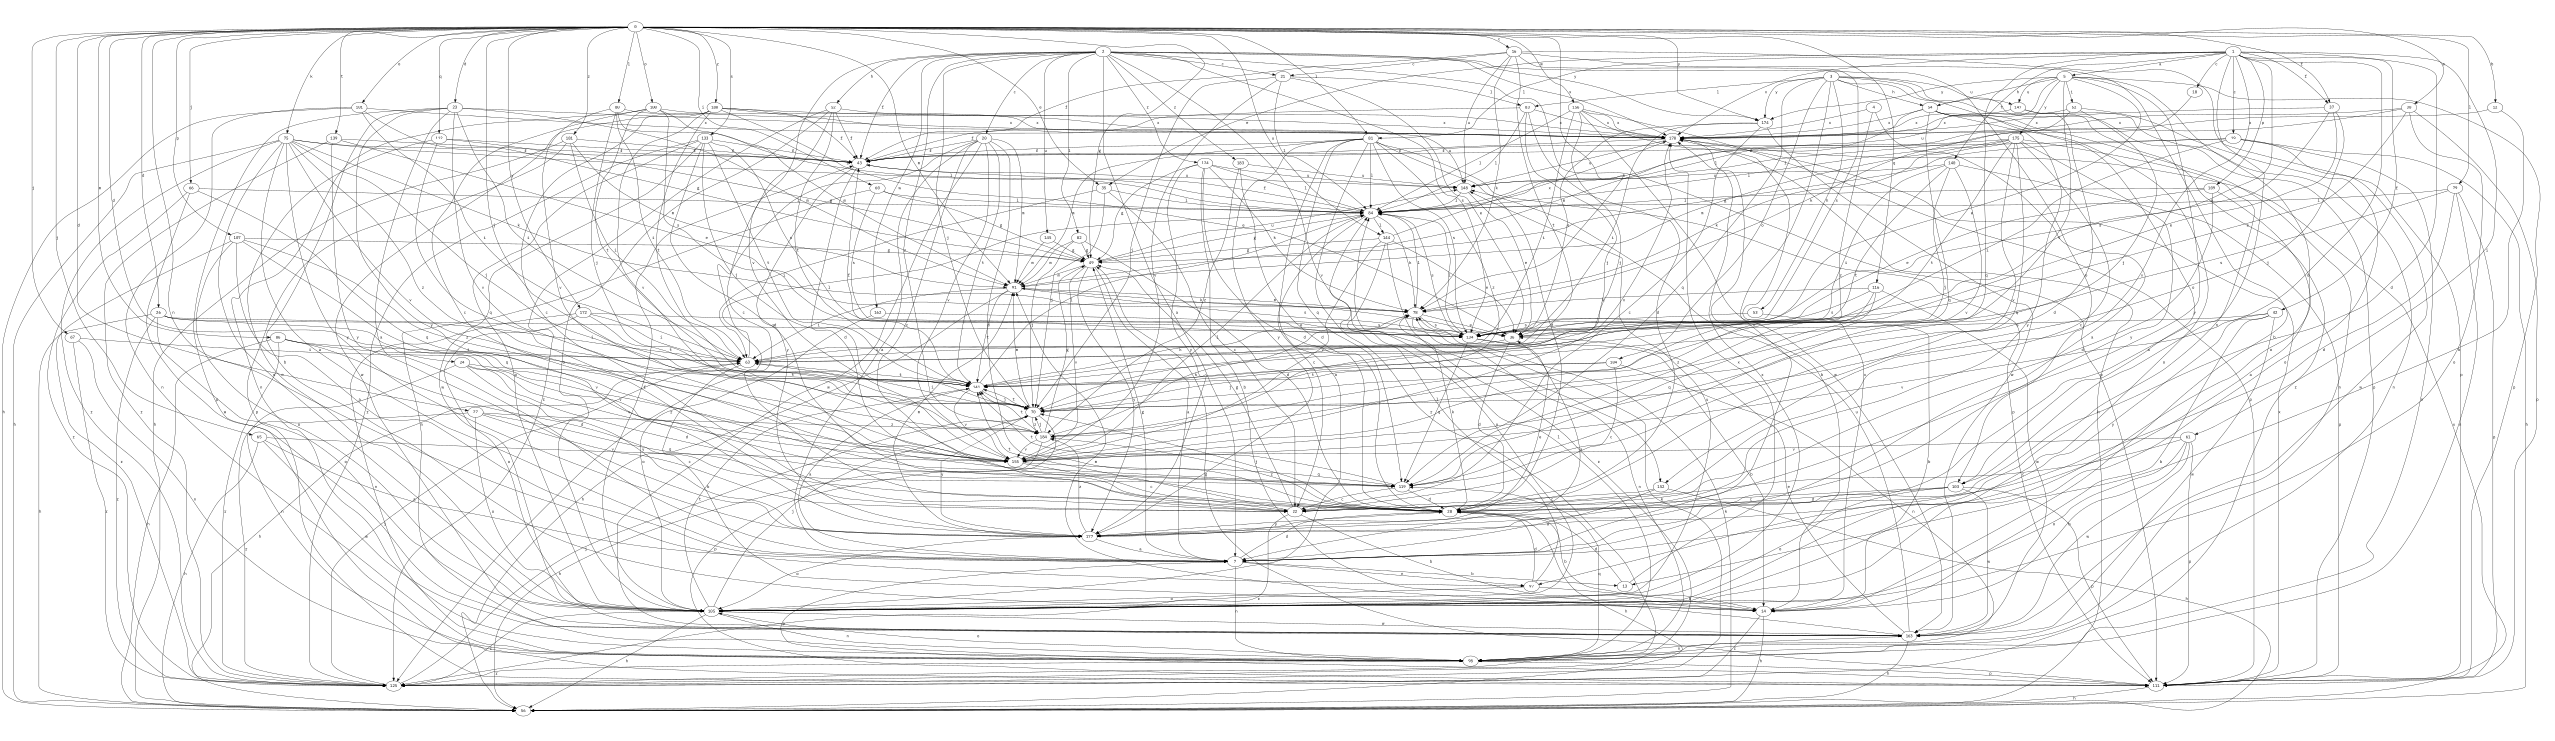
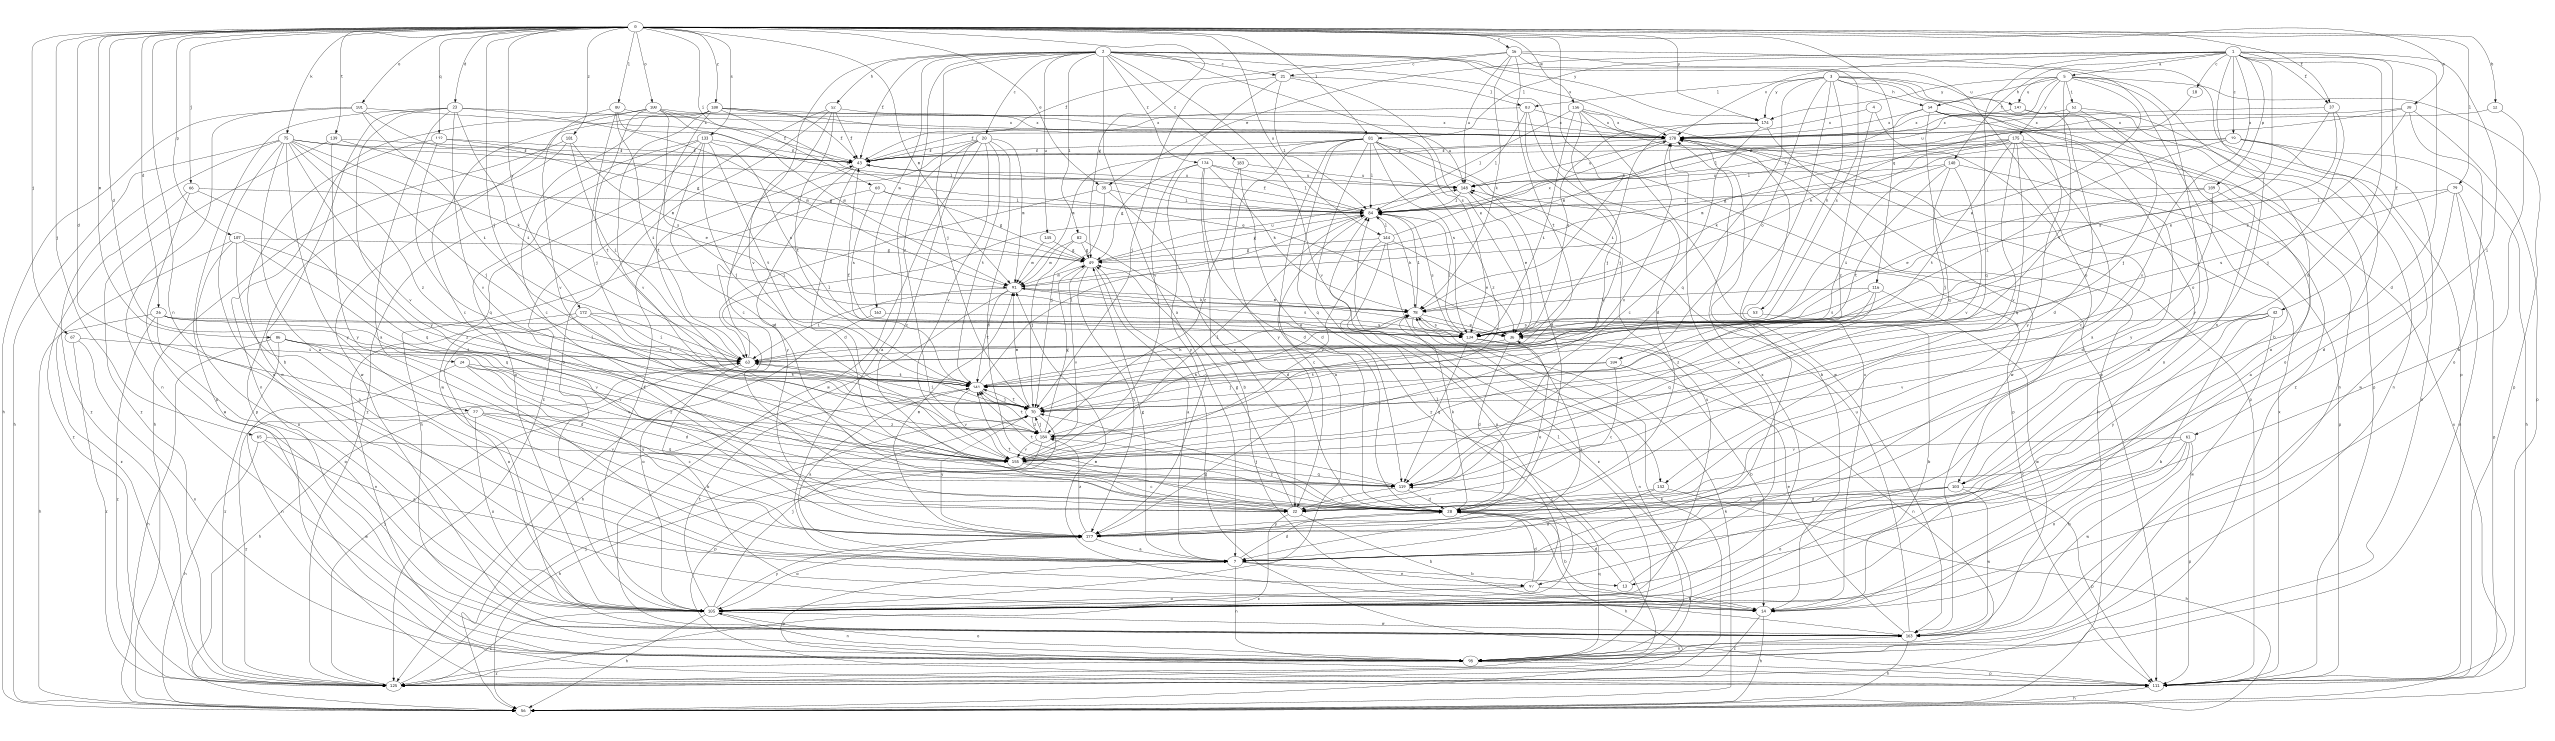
(720, 151) -> (755, 135)
(1378, 224) -> (1384, 225)
none -> (900, 545)
